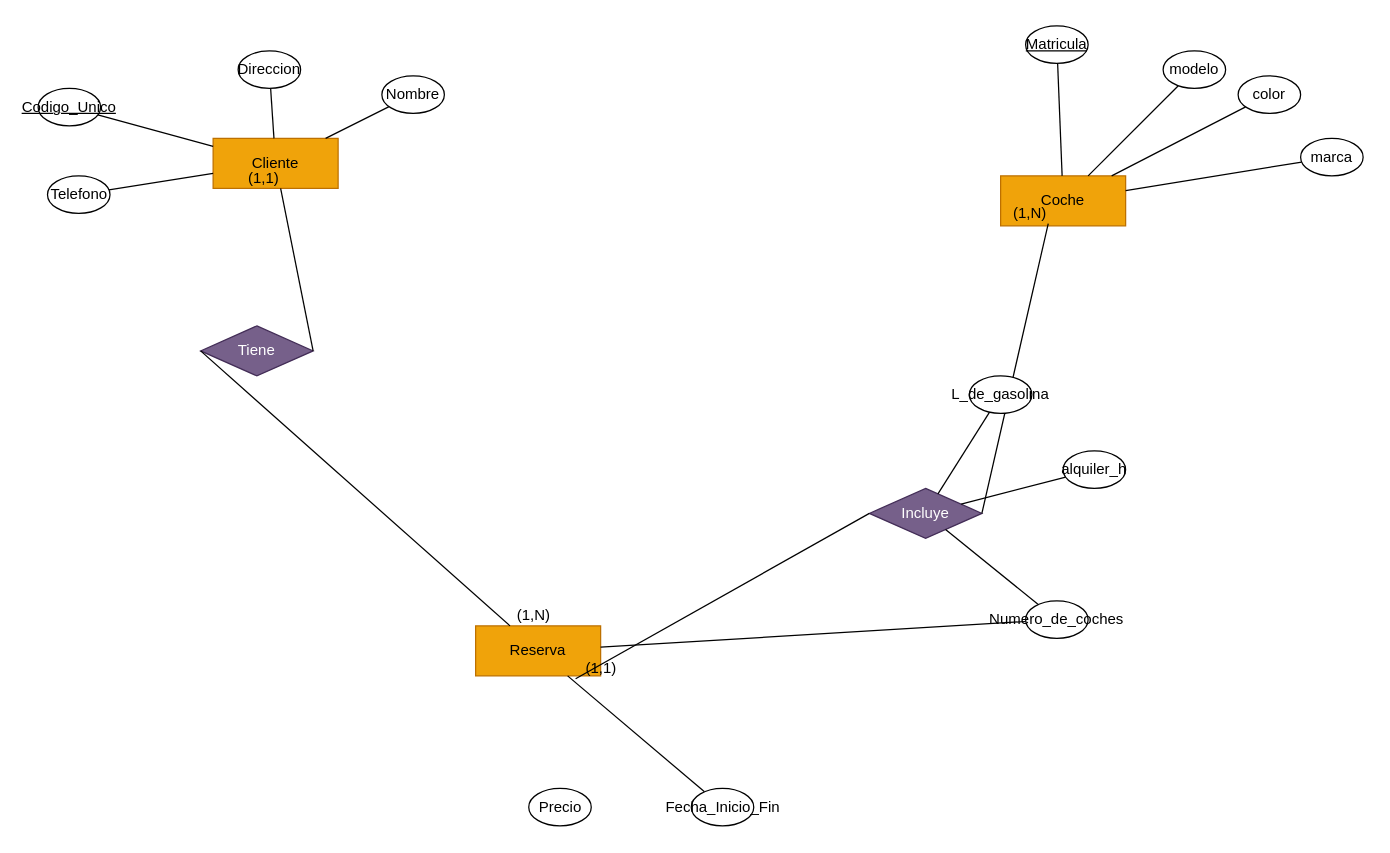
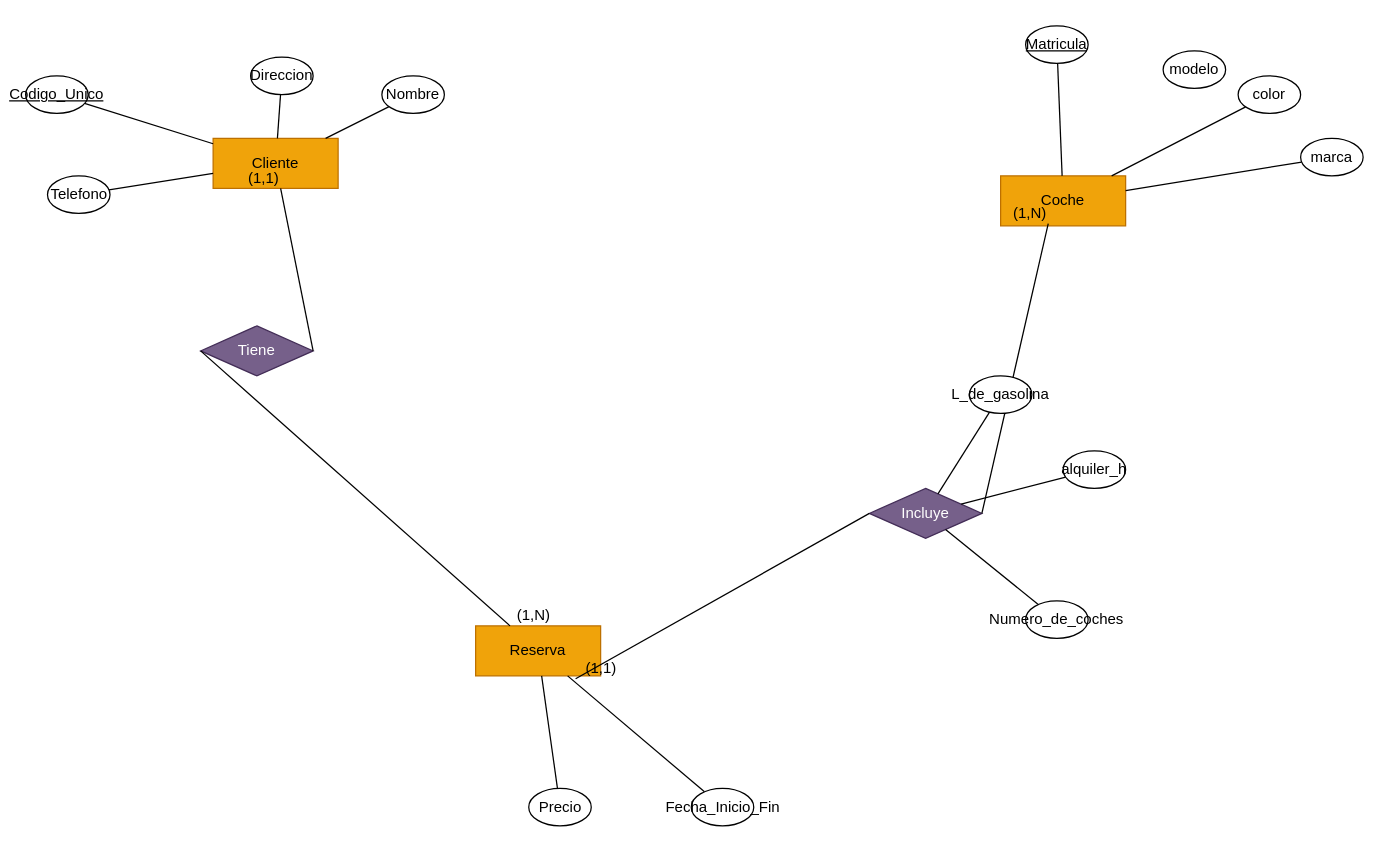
(269, 69) -> (282, 76)
(69, 107) -> (57, 94)
(1133, 131) -> none
(832, 633) -> (549, 731)
